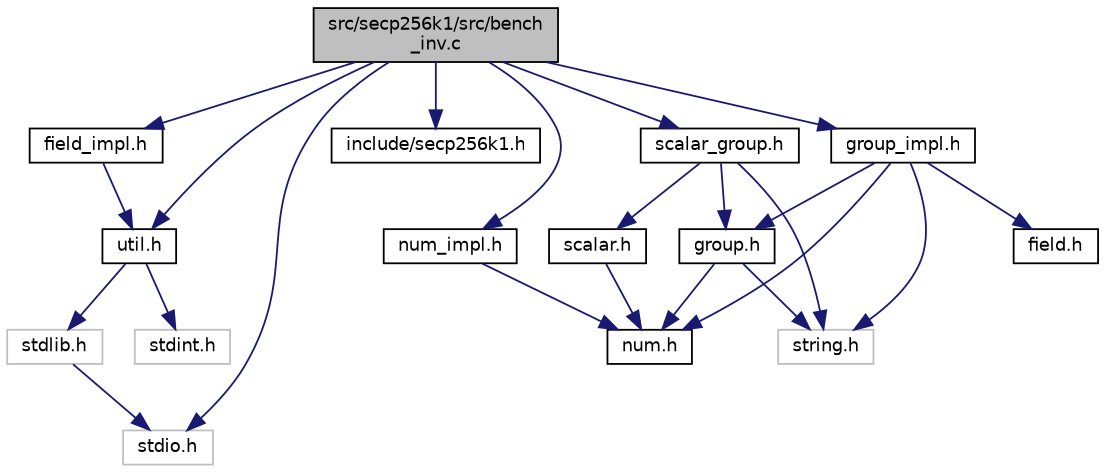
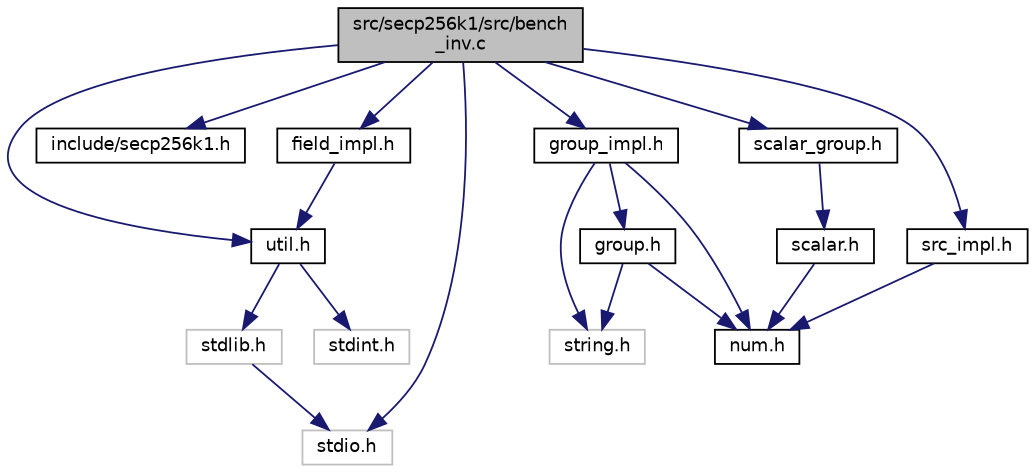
(723, 187) -> none
(792, 230) -> none
(450, 246) -> (967, 246)
(1056, 246) -> none
